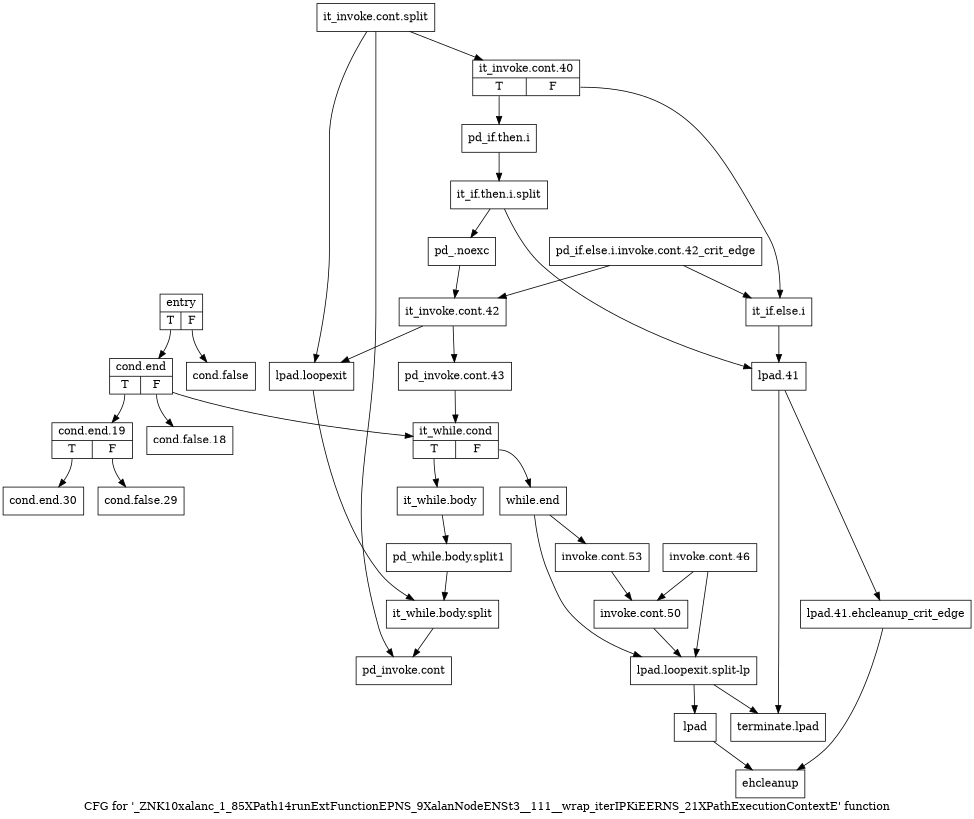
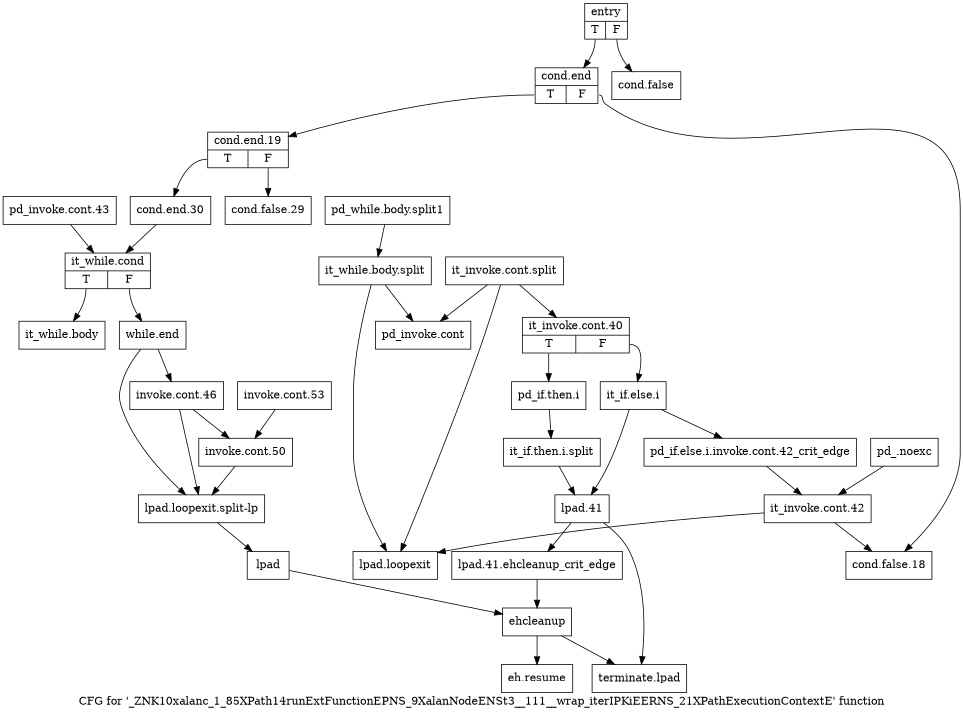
(483, 220) -> none
(714, 280) -> (688, 422)
(454, 340) -> (850, 535)
(288, 420) -> (144, 236)
(342, 503) -> (353, 416)
(444, 525) -> none
(565, 527) -> (163, 362)
none -> (537, 679)
(733, 697) -> (585, 648)
